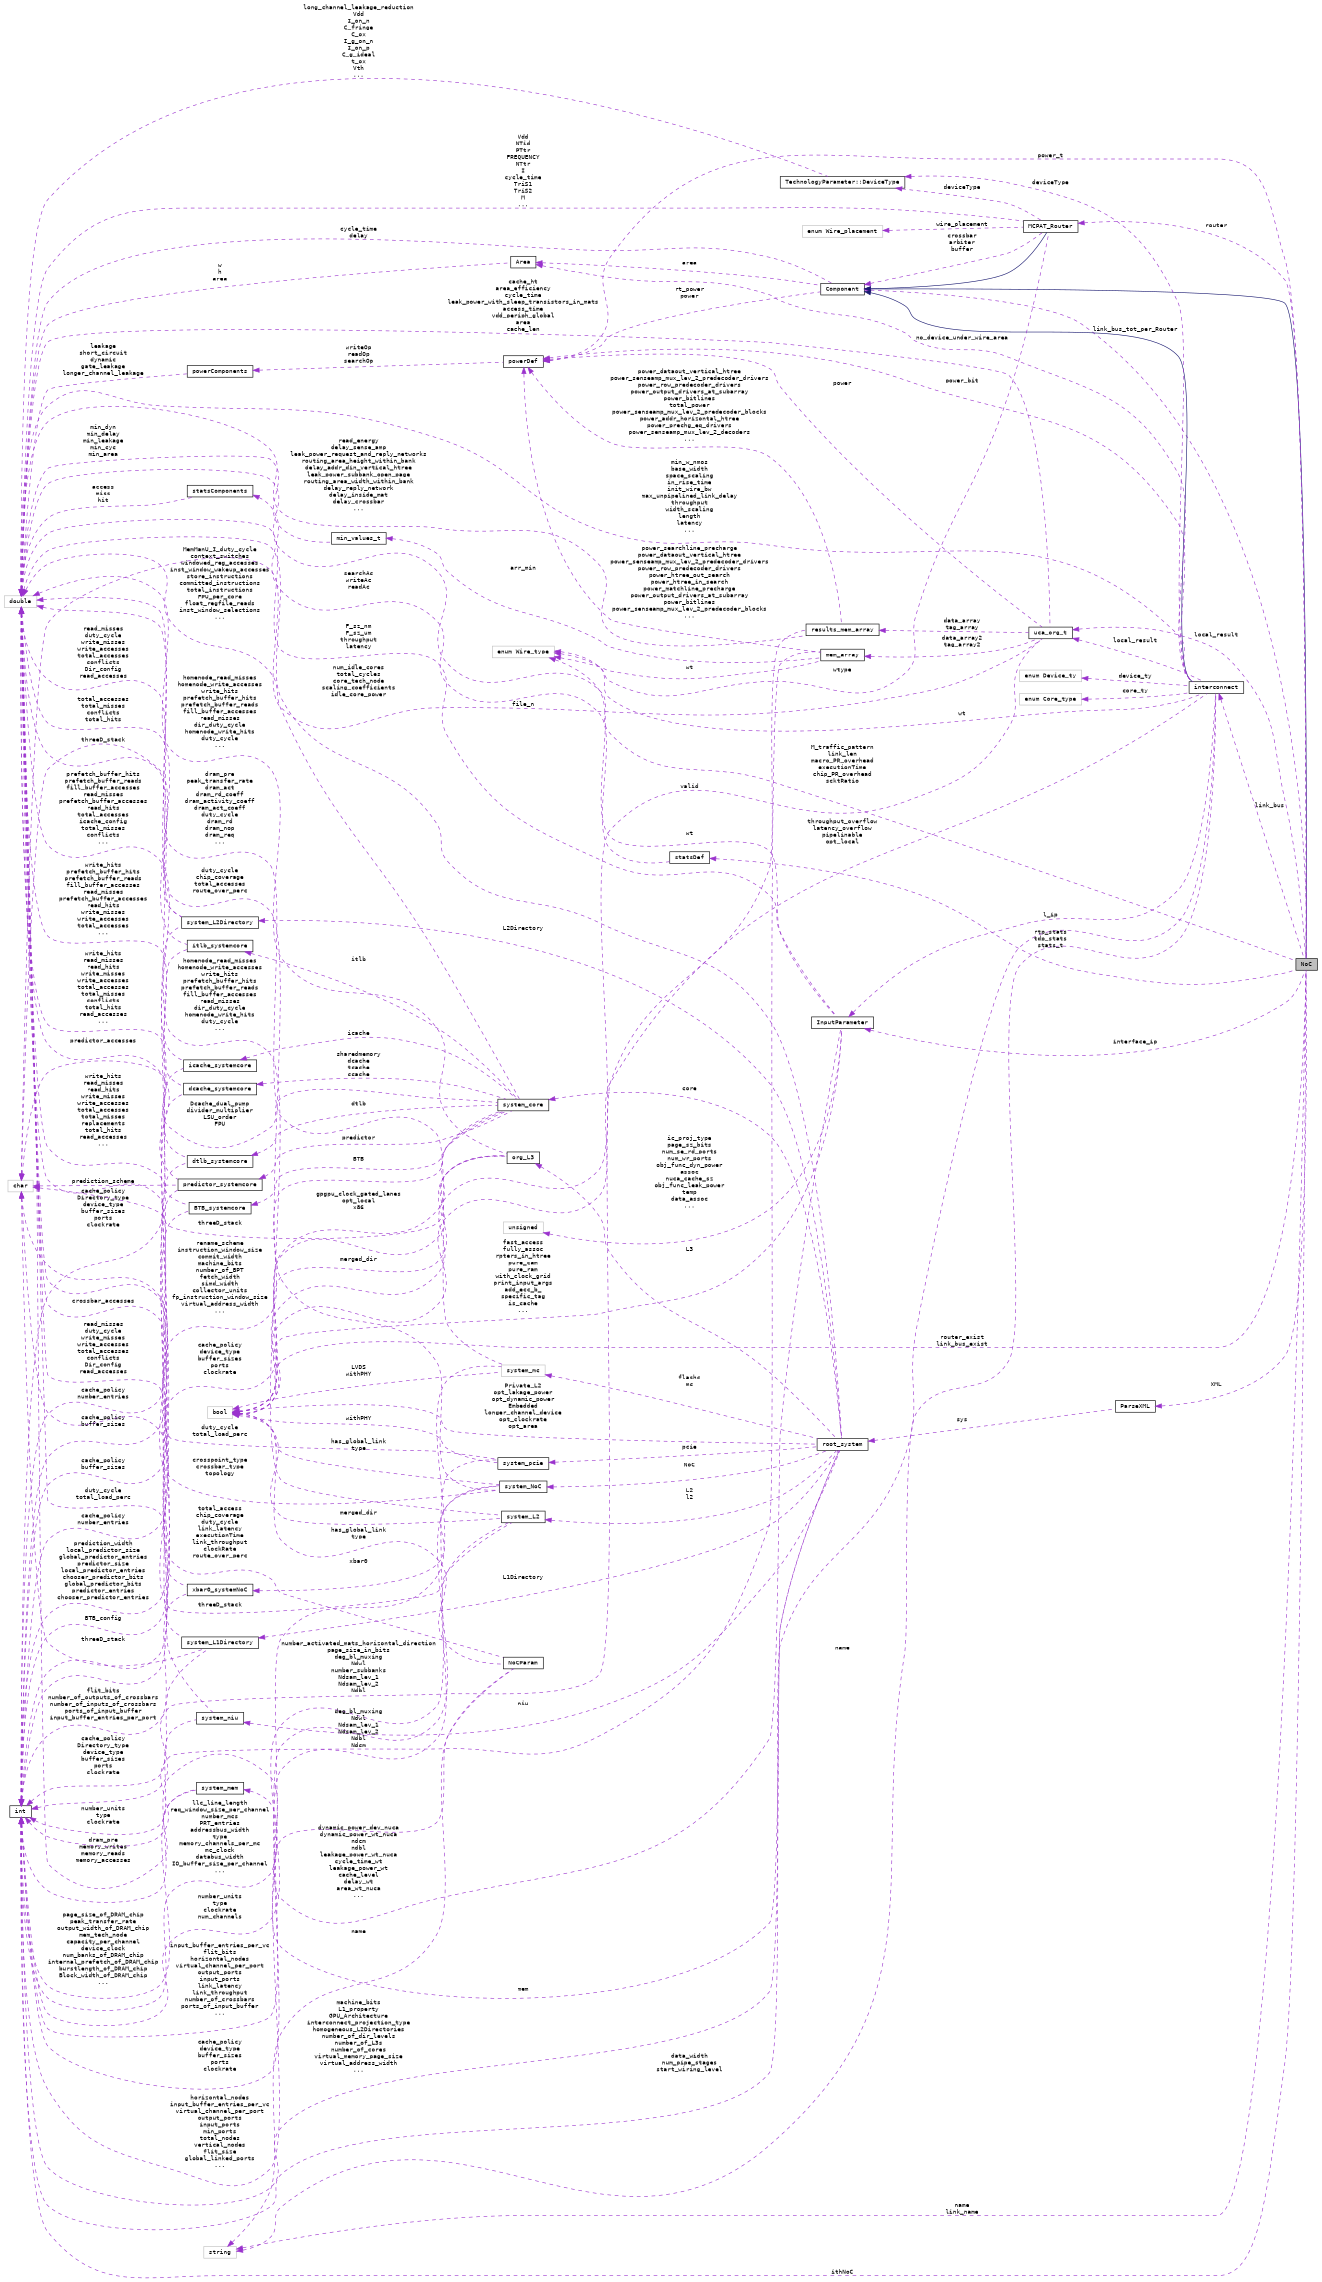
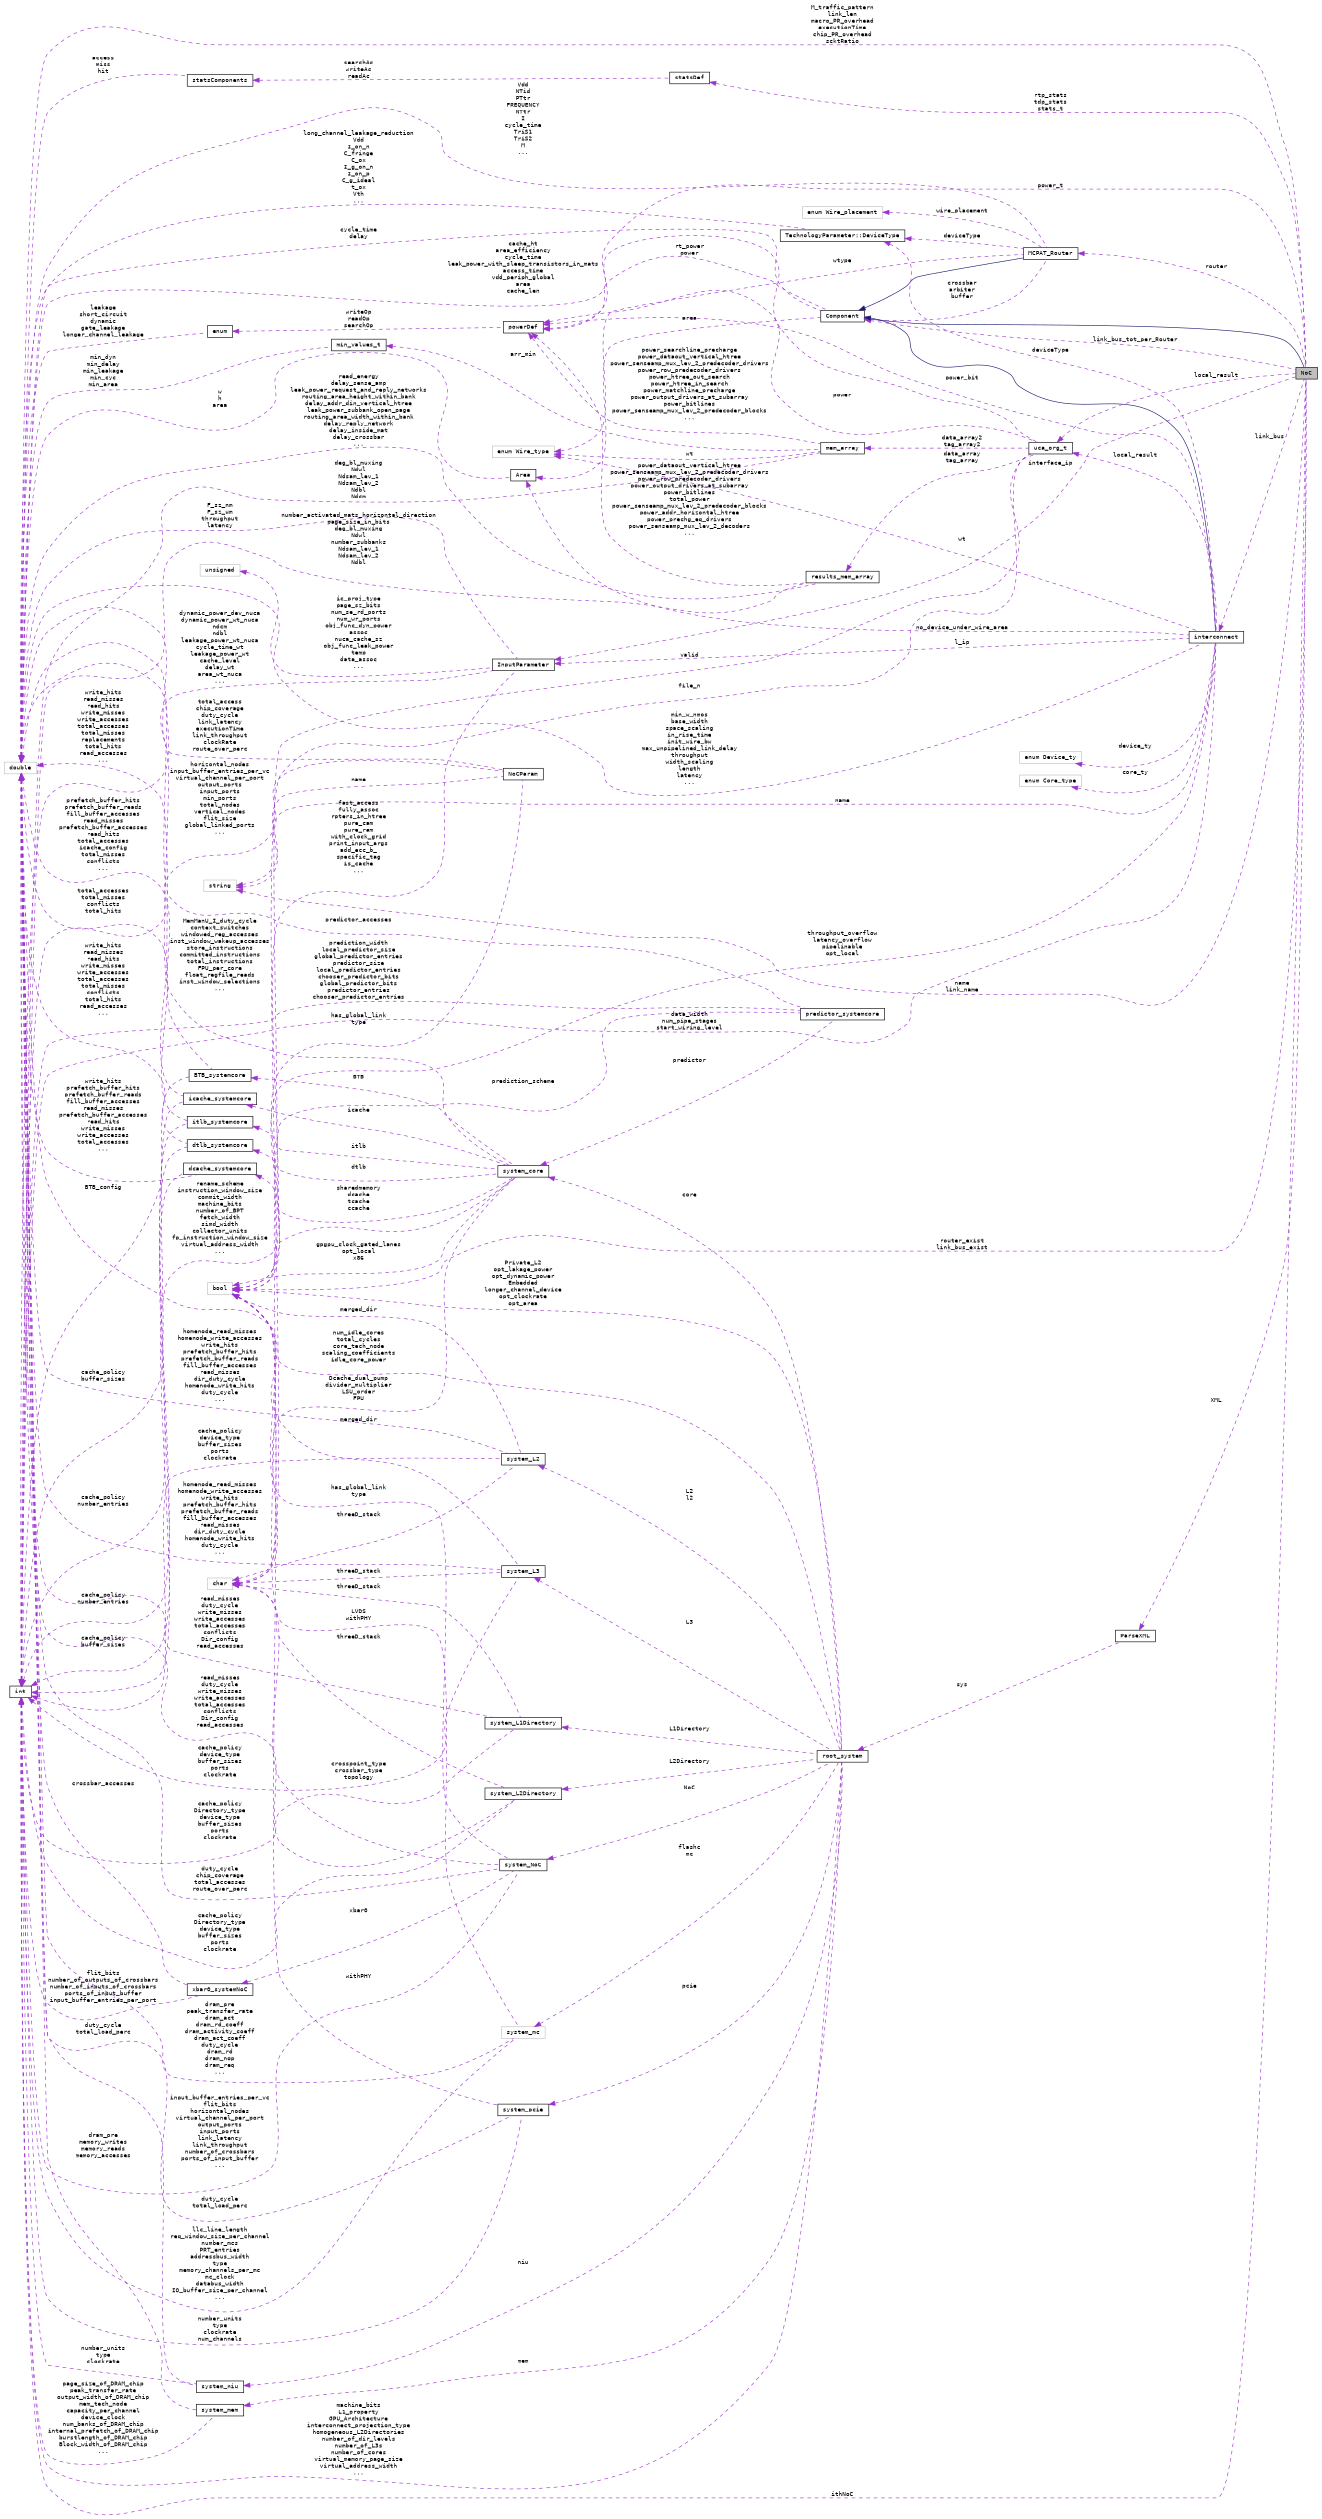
(220, 371) -> (220, 332)
(680, 845) -> none
(385, 1144) -> (695, 1101)
(523, 1158) -> (523, 1572)
